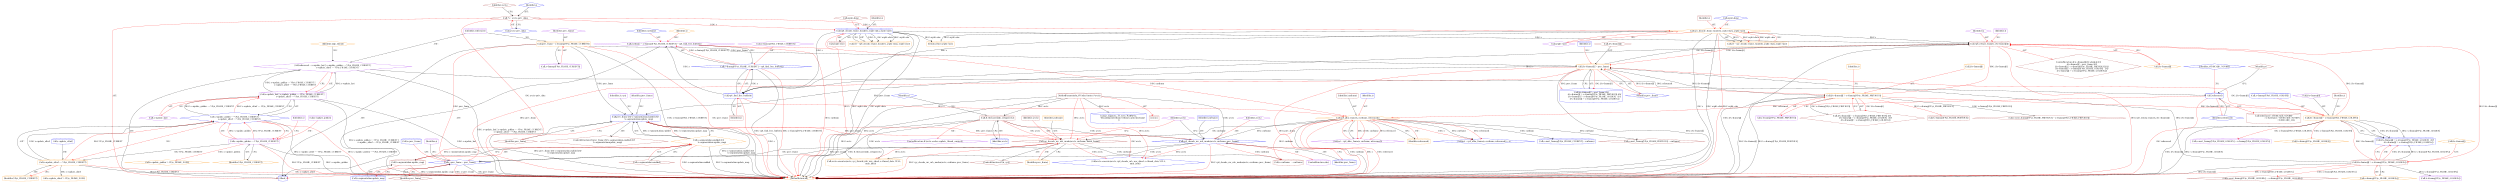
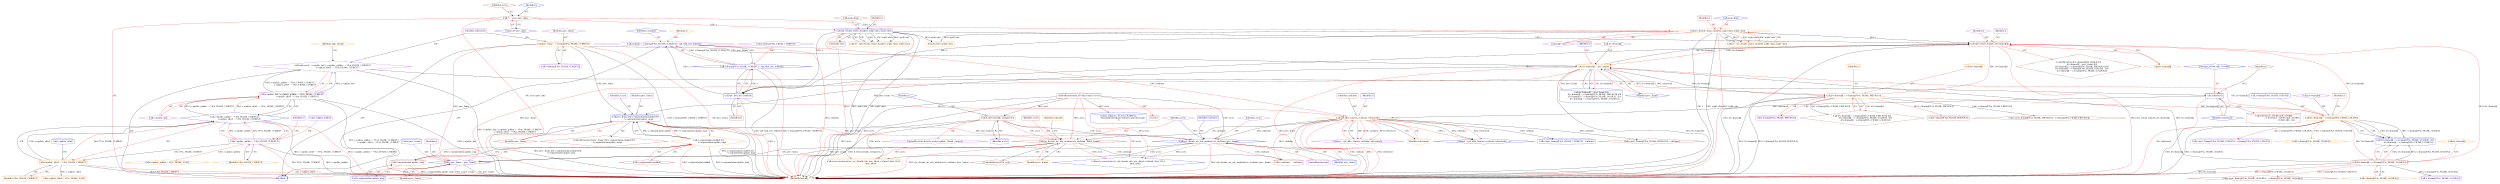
(1799, 105) -> (1799, 105)
